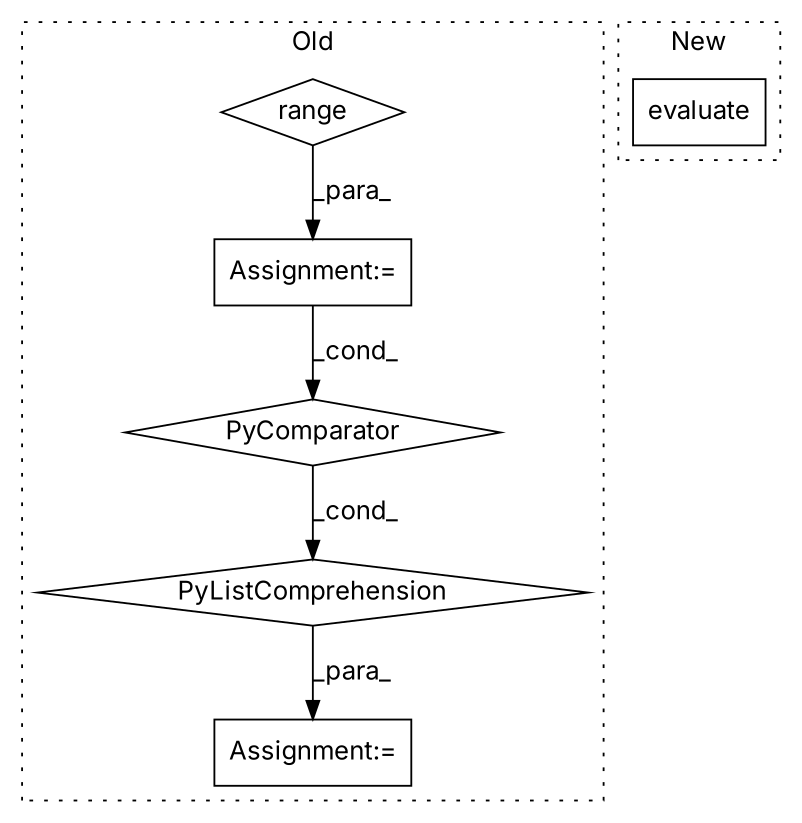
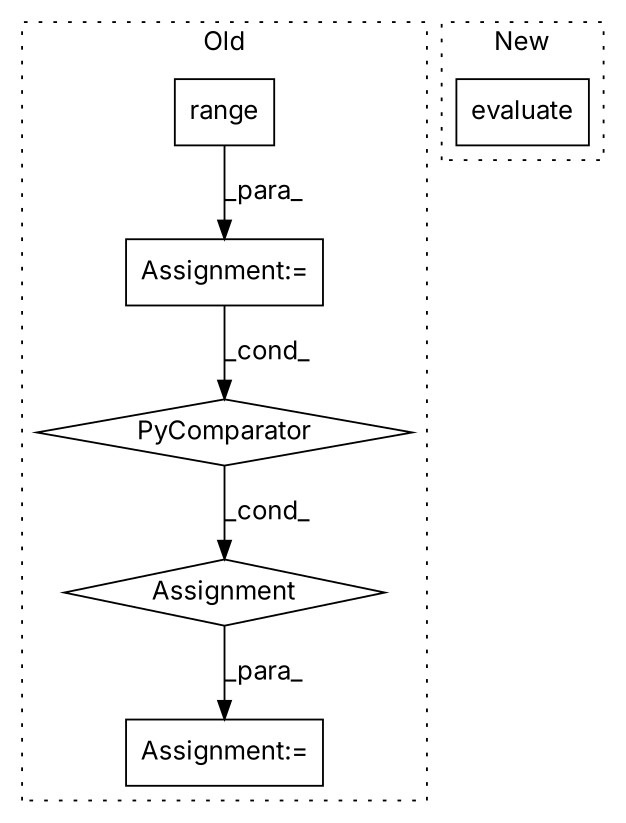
(313, 112) -> (225, 112)
(313, 593) -> (225, 593)
